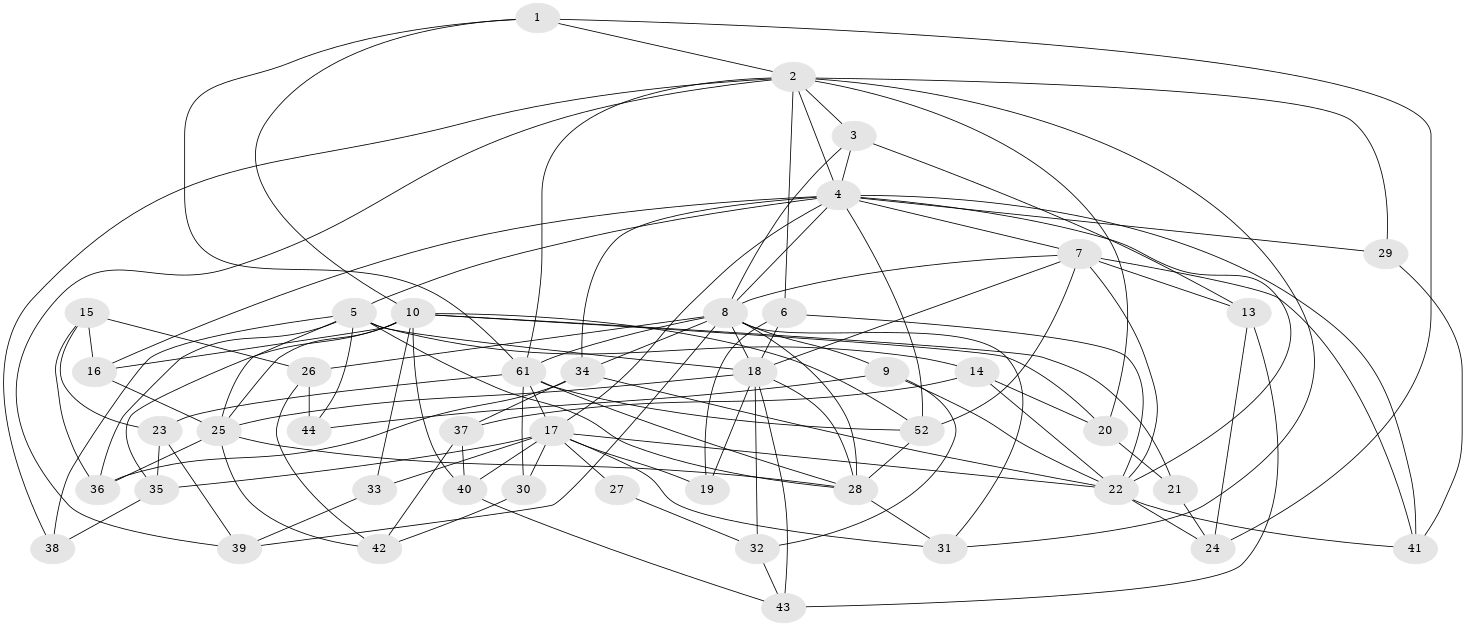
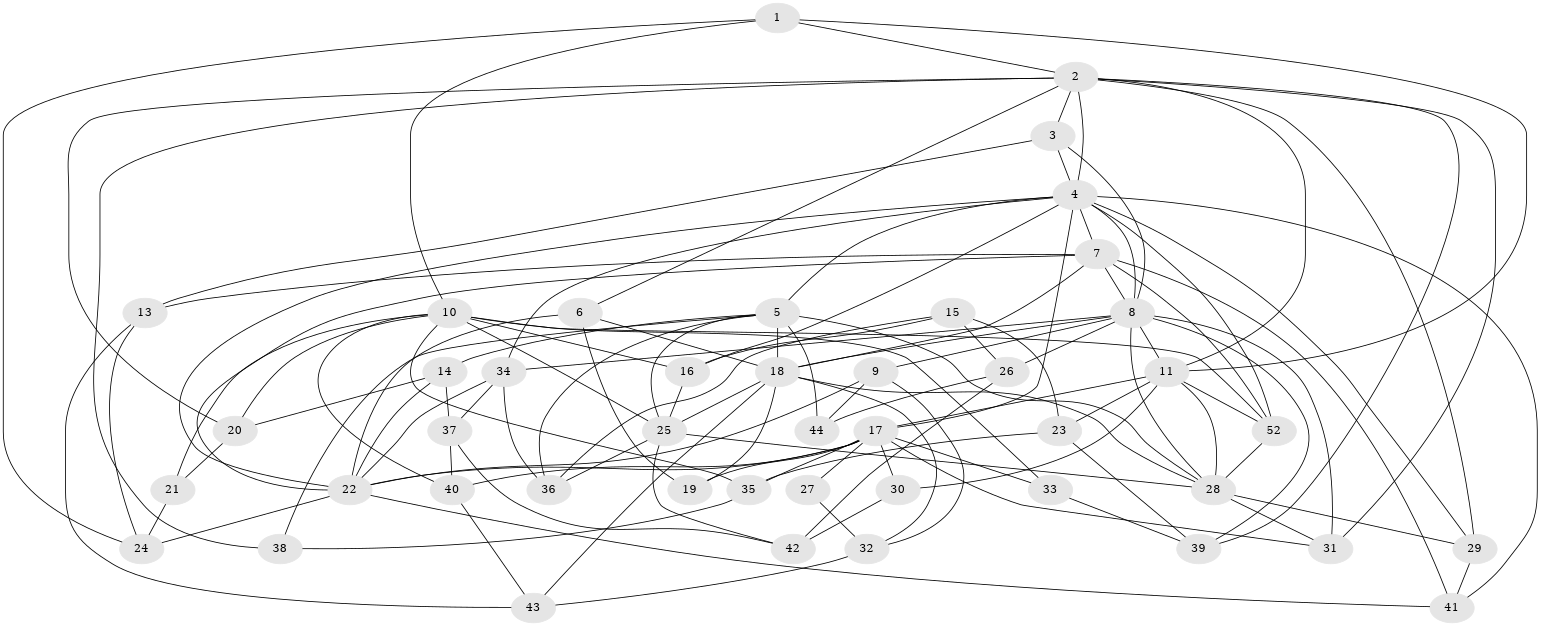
(524, 372) -> (1167, 372)
none -> (1344, 520)
